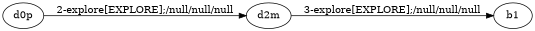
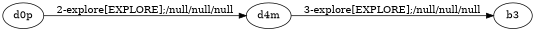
(269, 16) -> (269, 16)
(513, 16) -> (513, 16)
